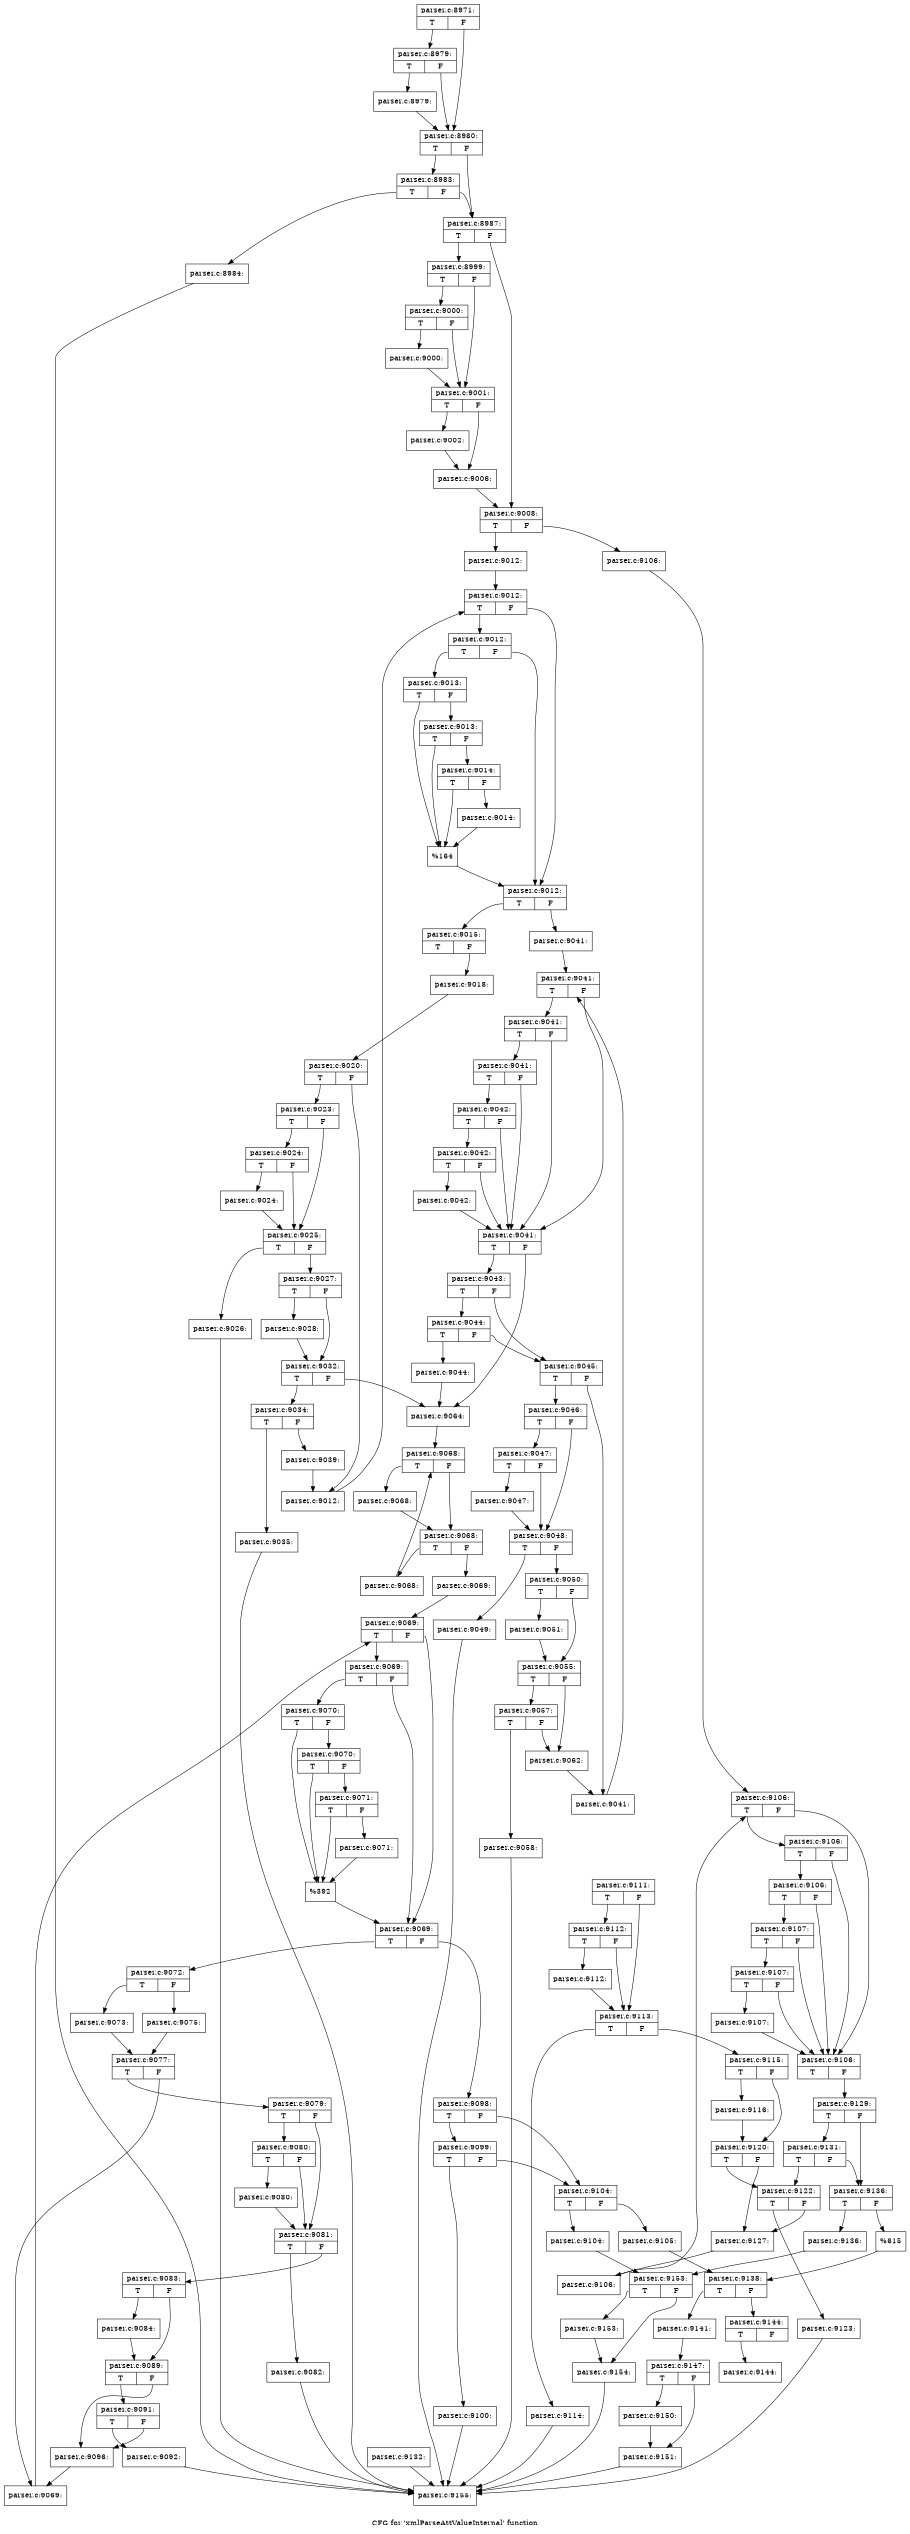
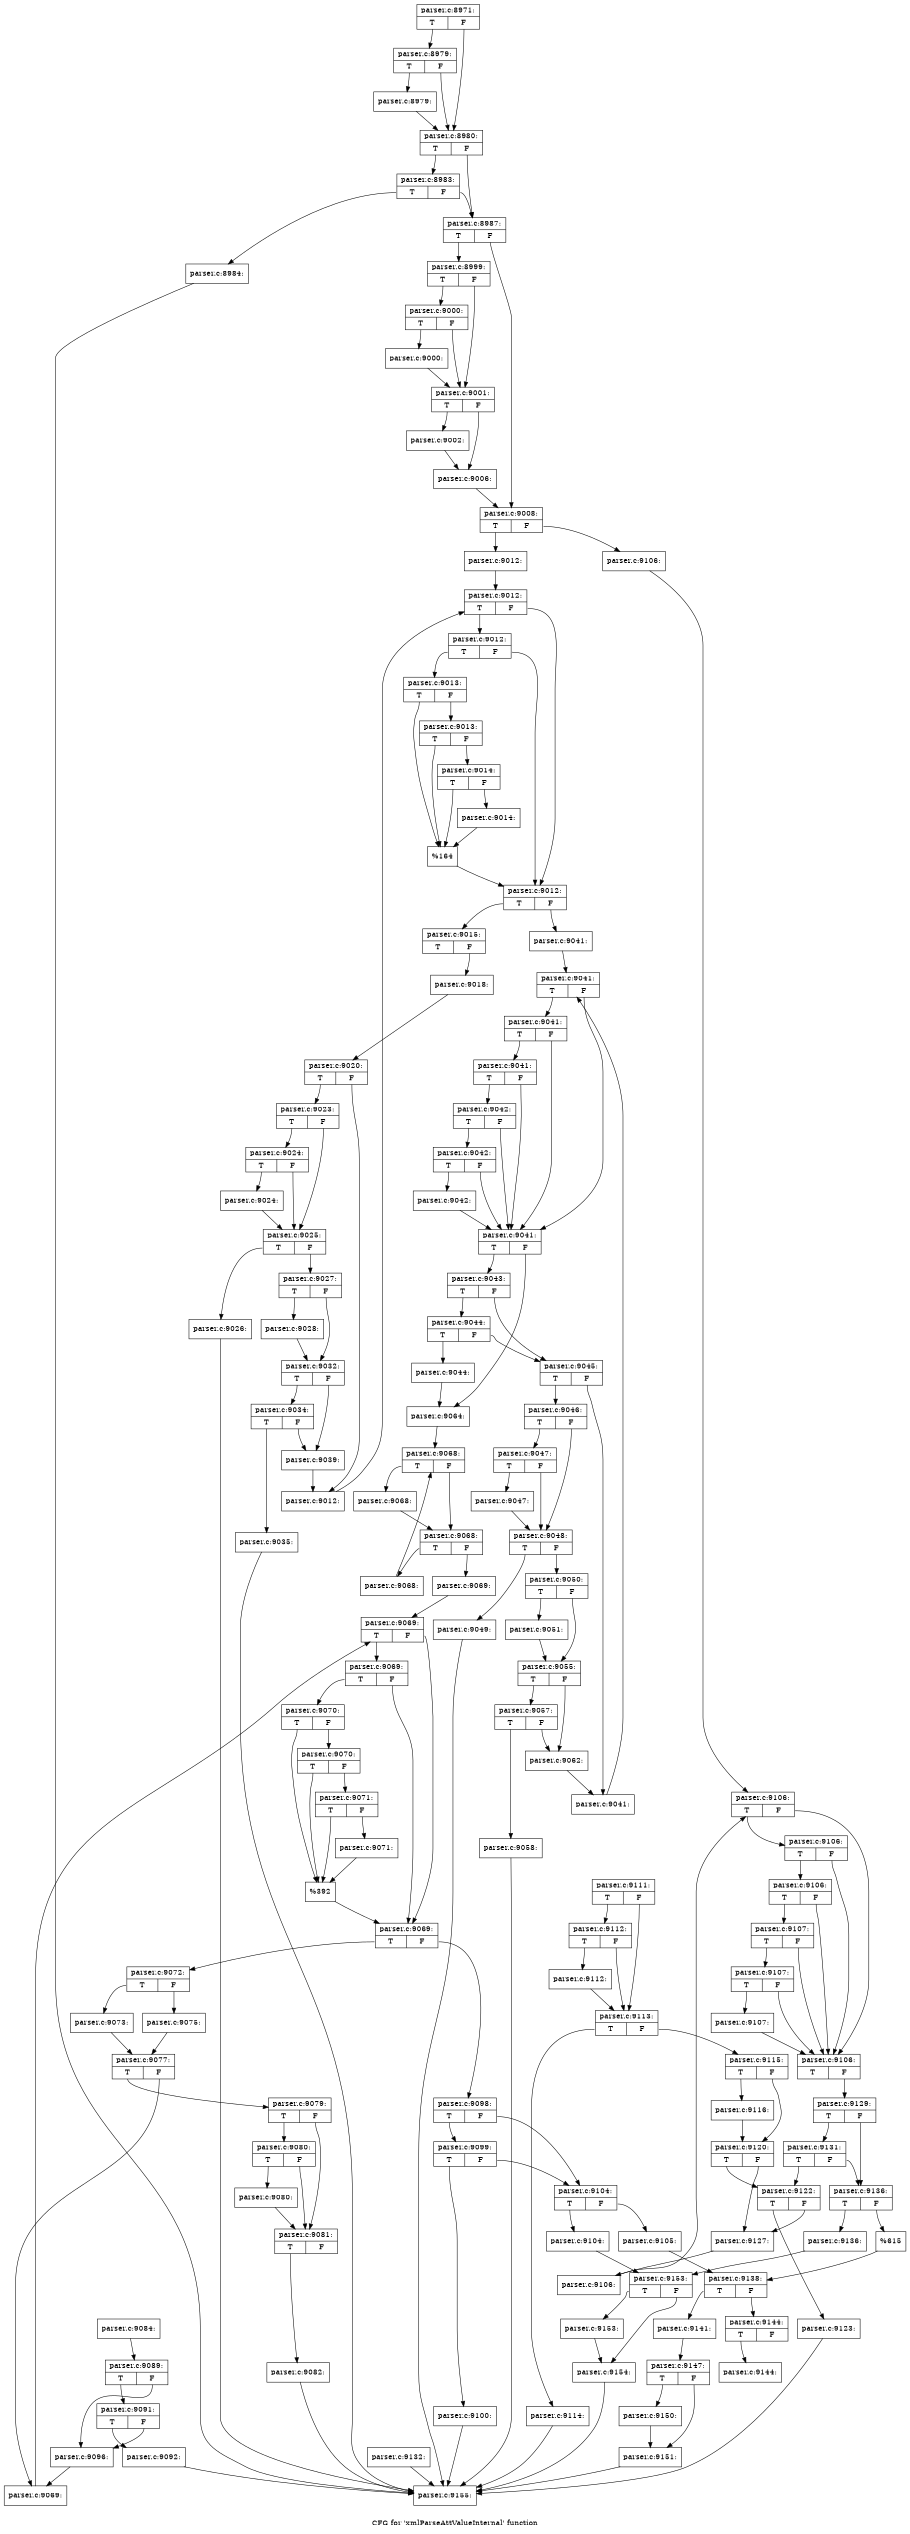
(386, 1388) -> (325, 1416)
(154, 2285) -> none
